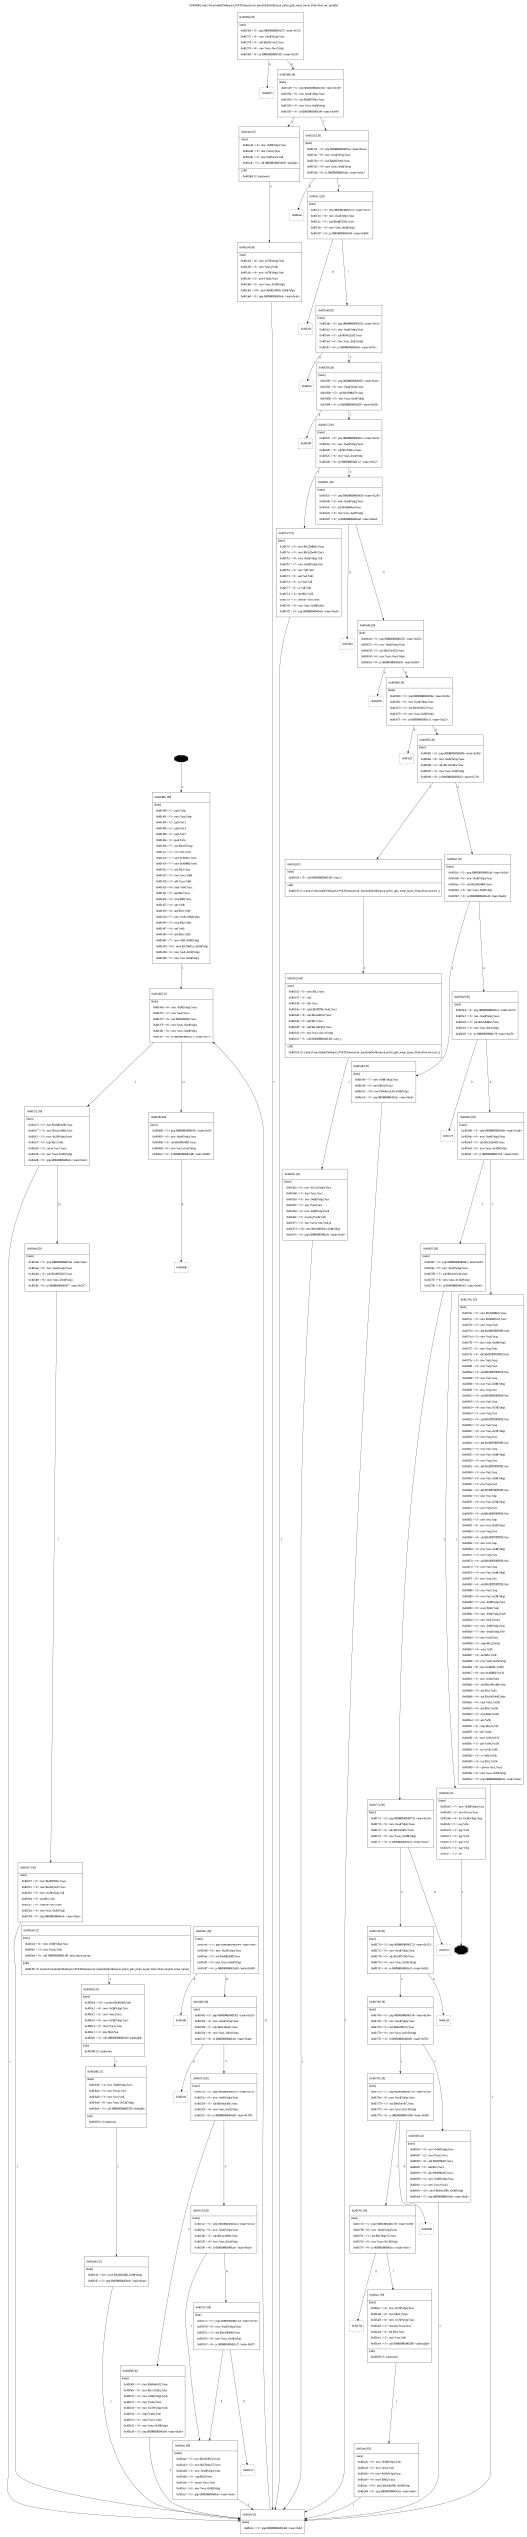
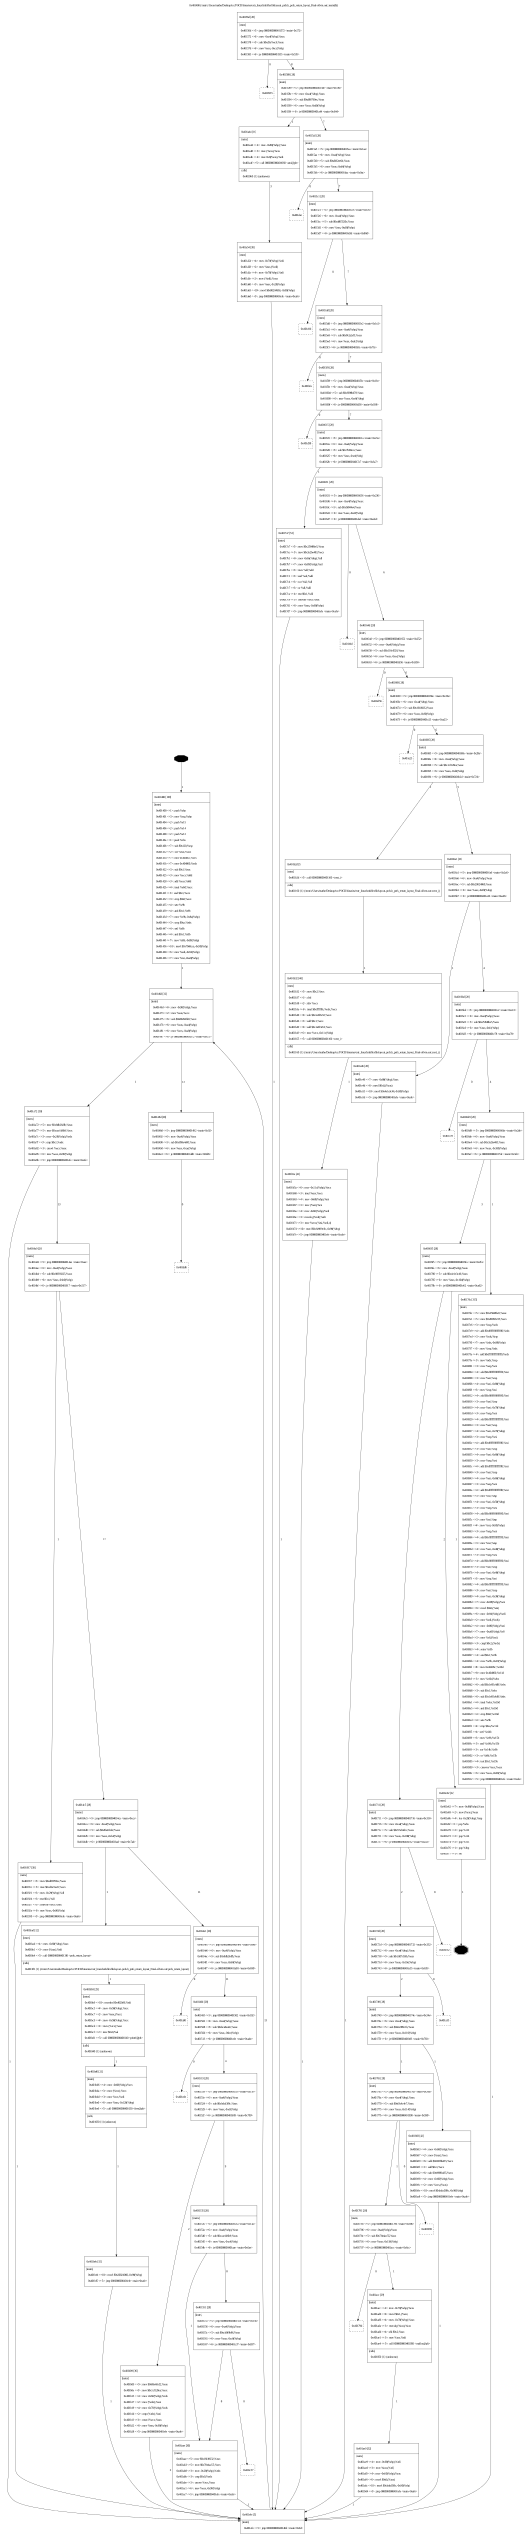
(349, 471) -> none
none -> (106, 1824)
